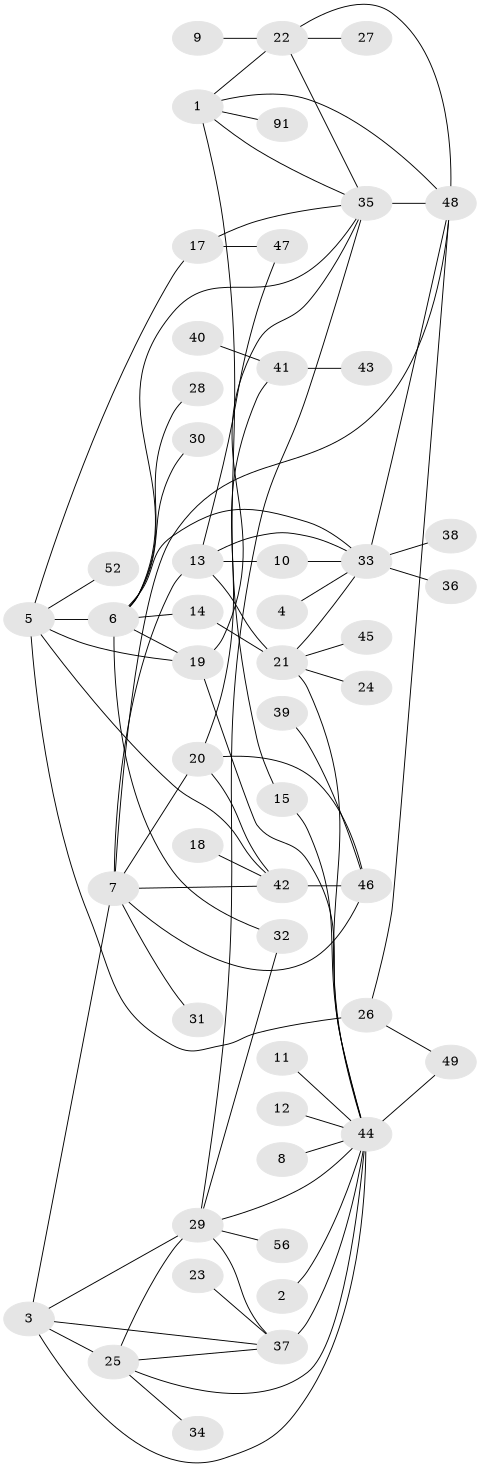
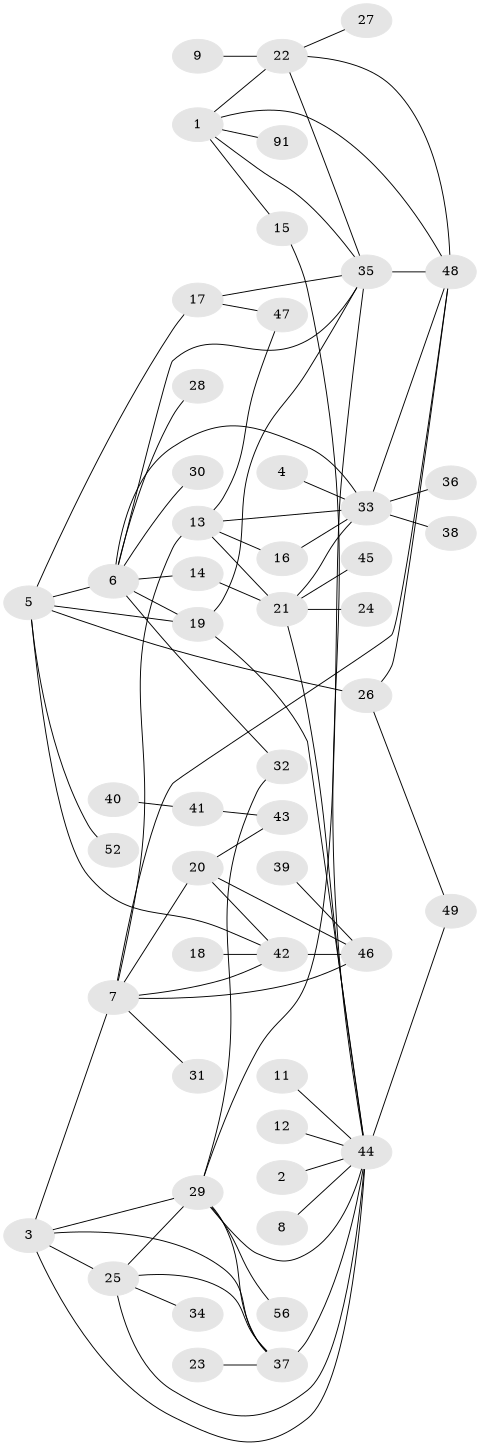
(282, 561) -> (282, 559)
(231, 645) -> (245, 840)
